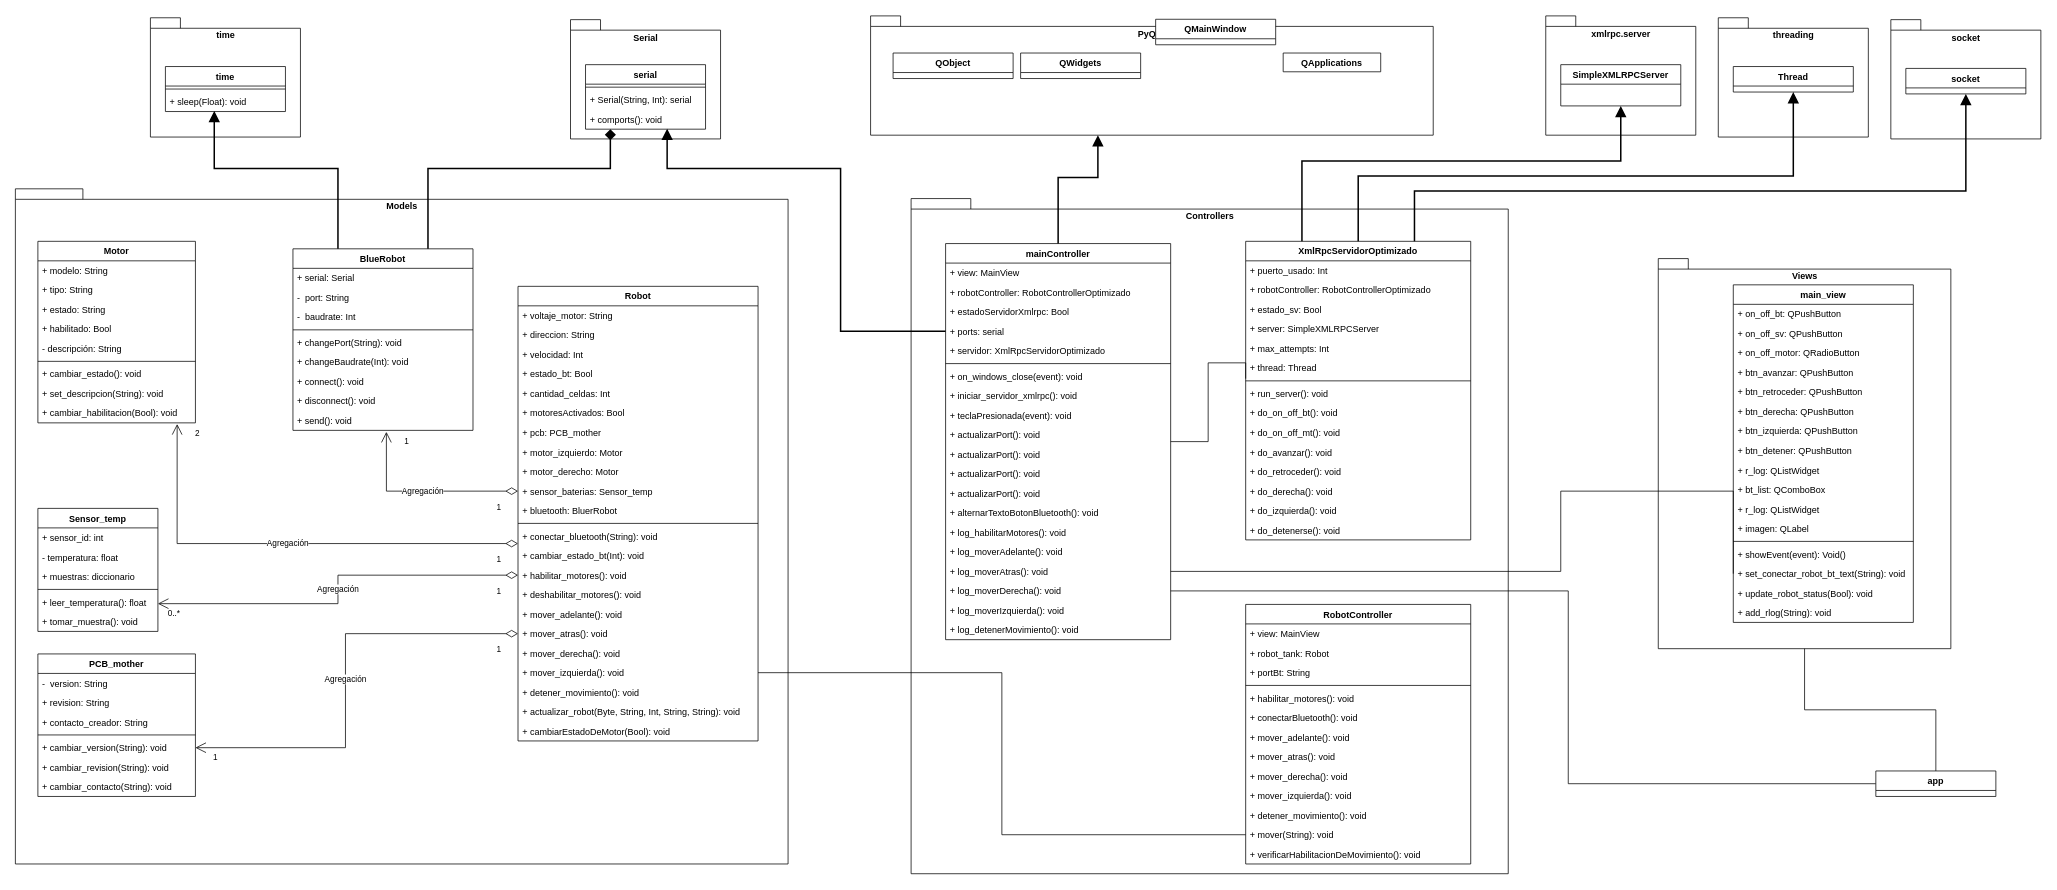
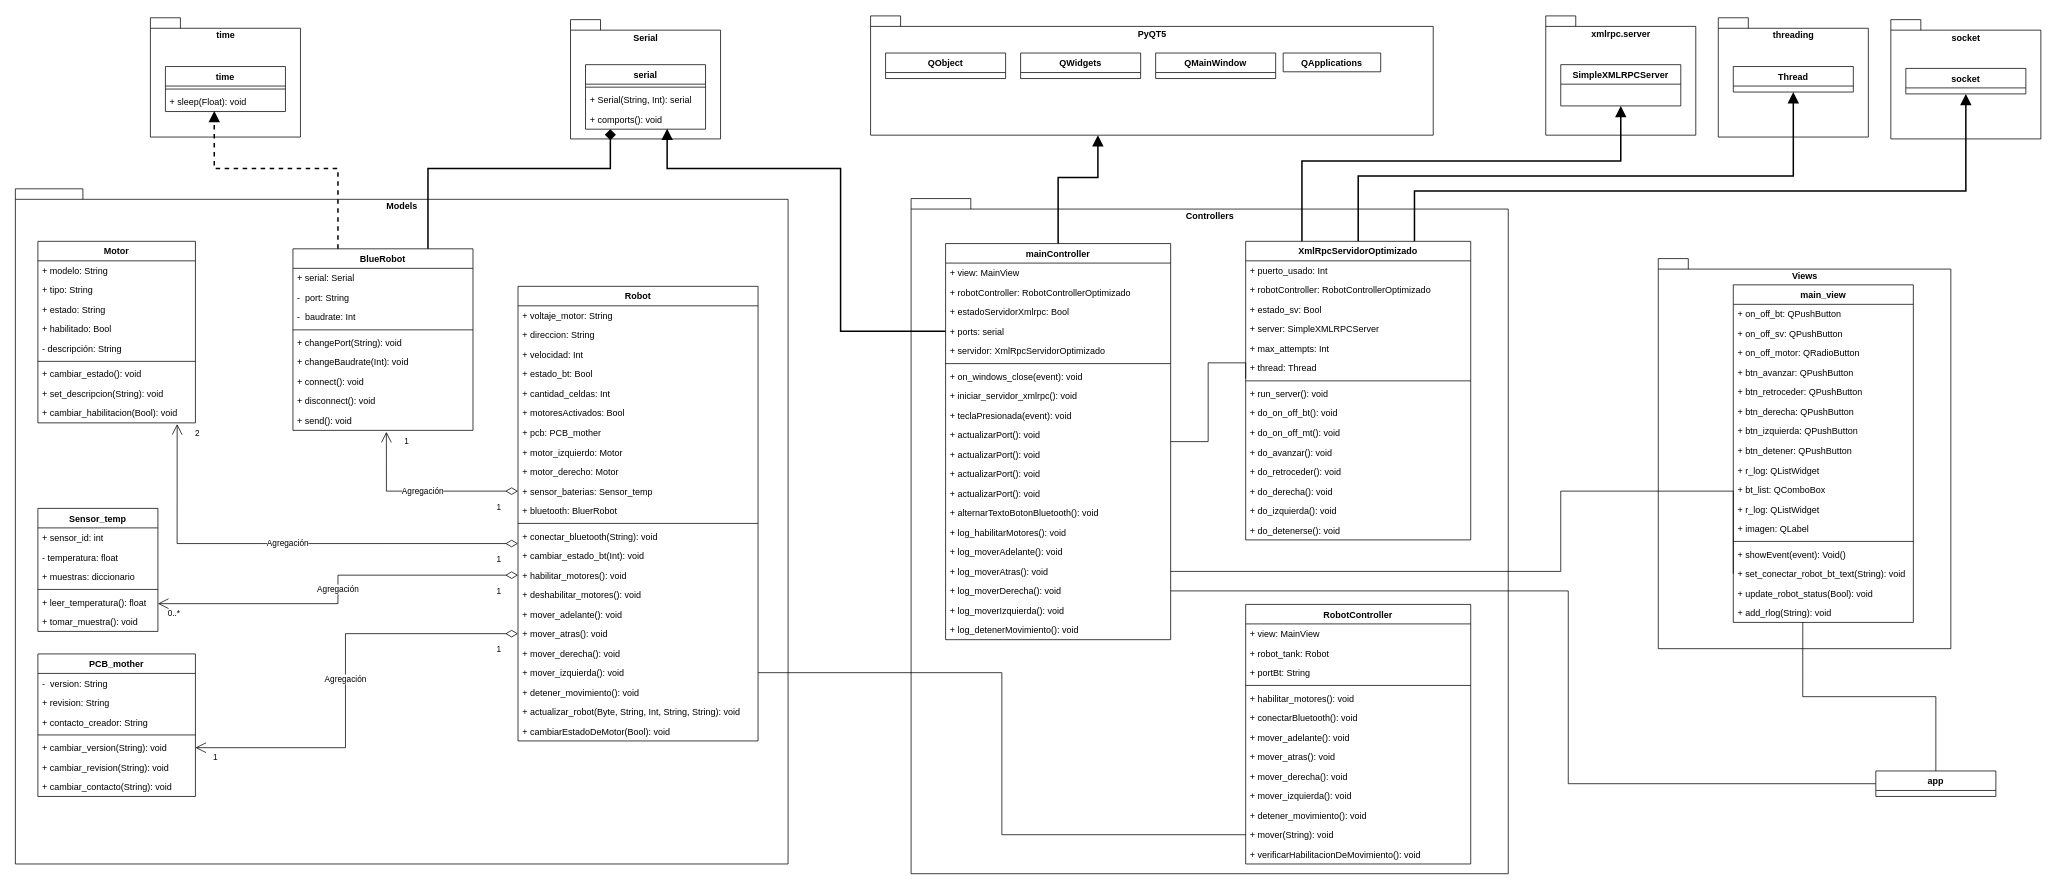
(1215, 32) -> (1215, 66)
(953, 66) -> (945, 66)
(292, 168) -> (292, 168)
(1840, 710) -> (1840, 696)
